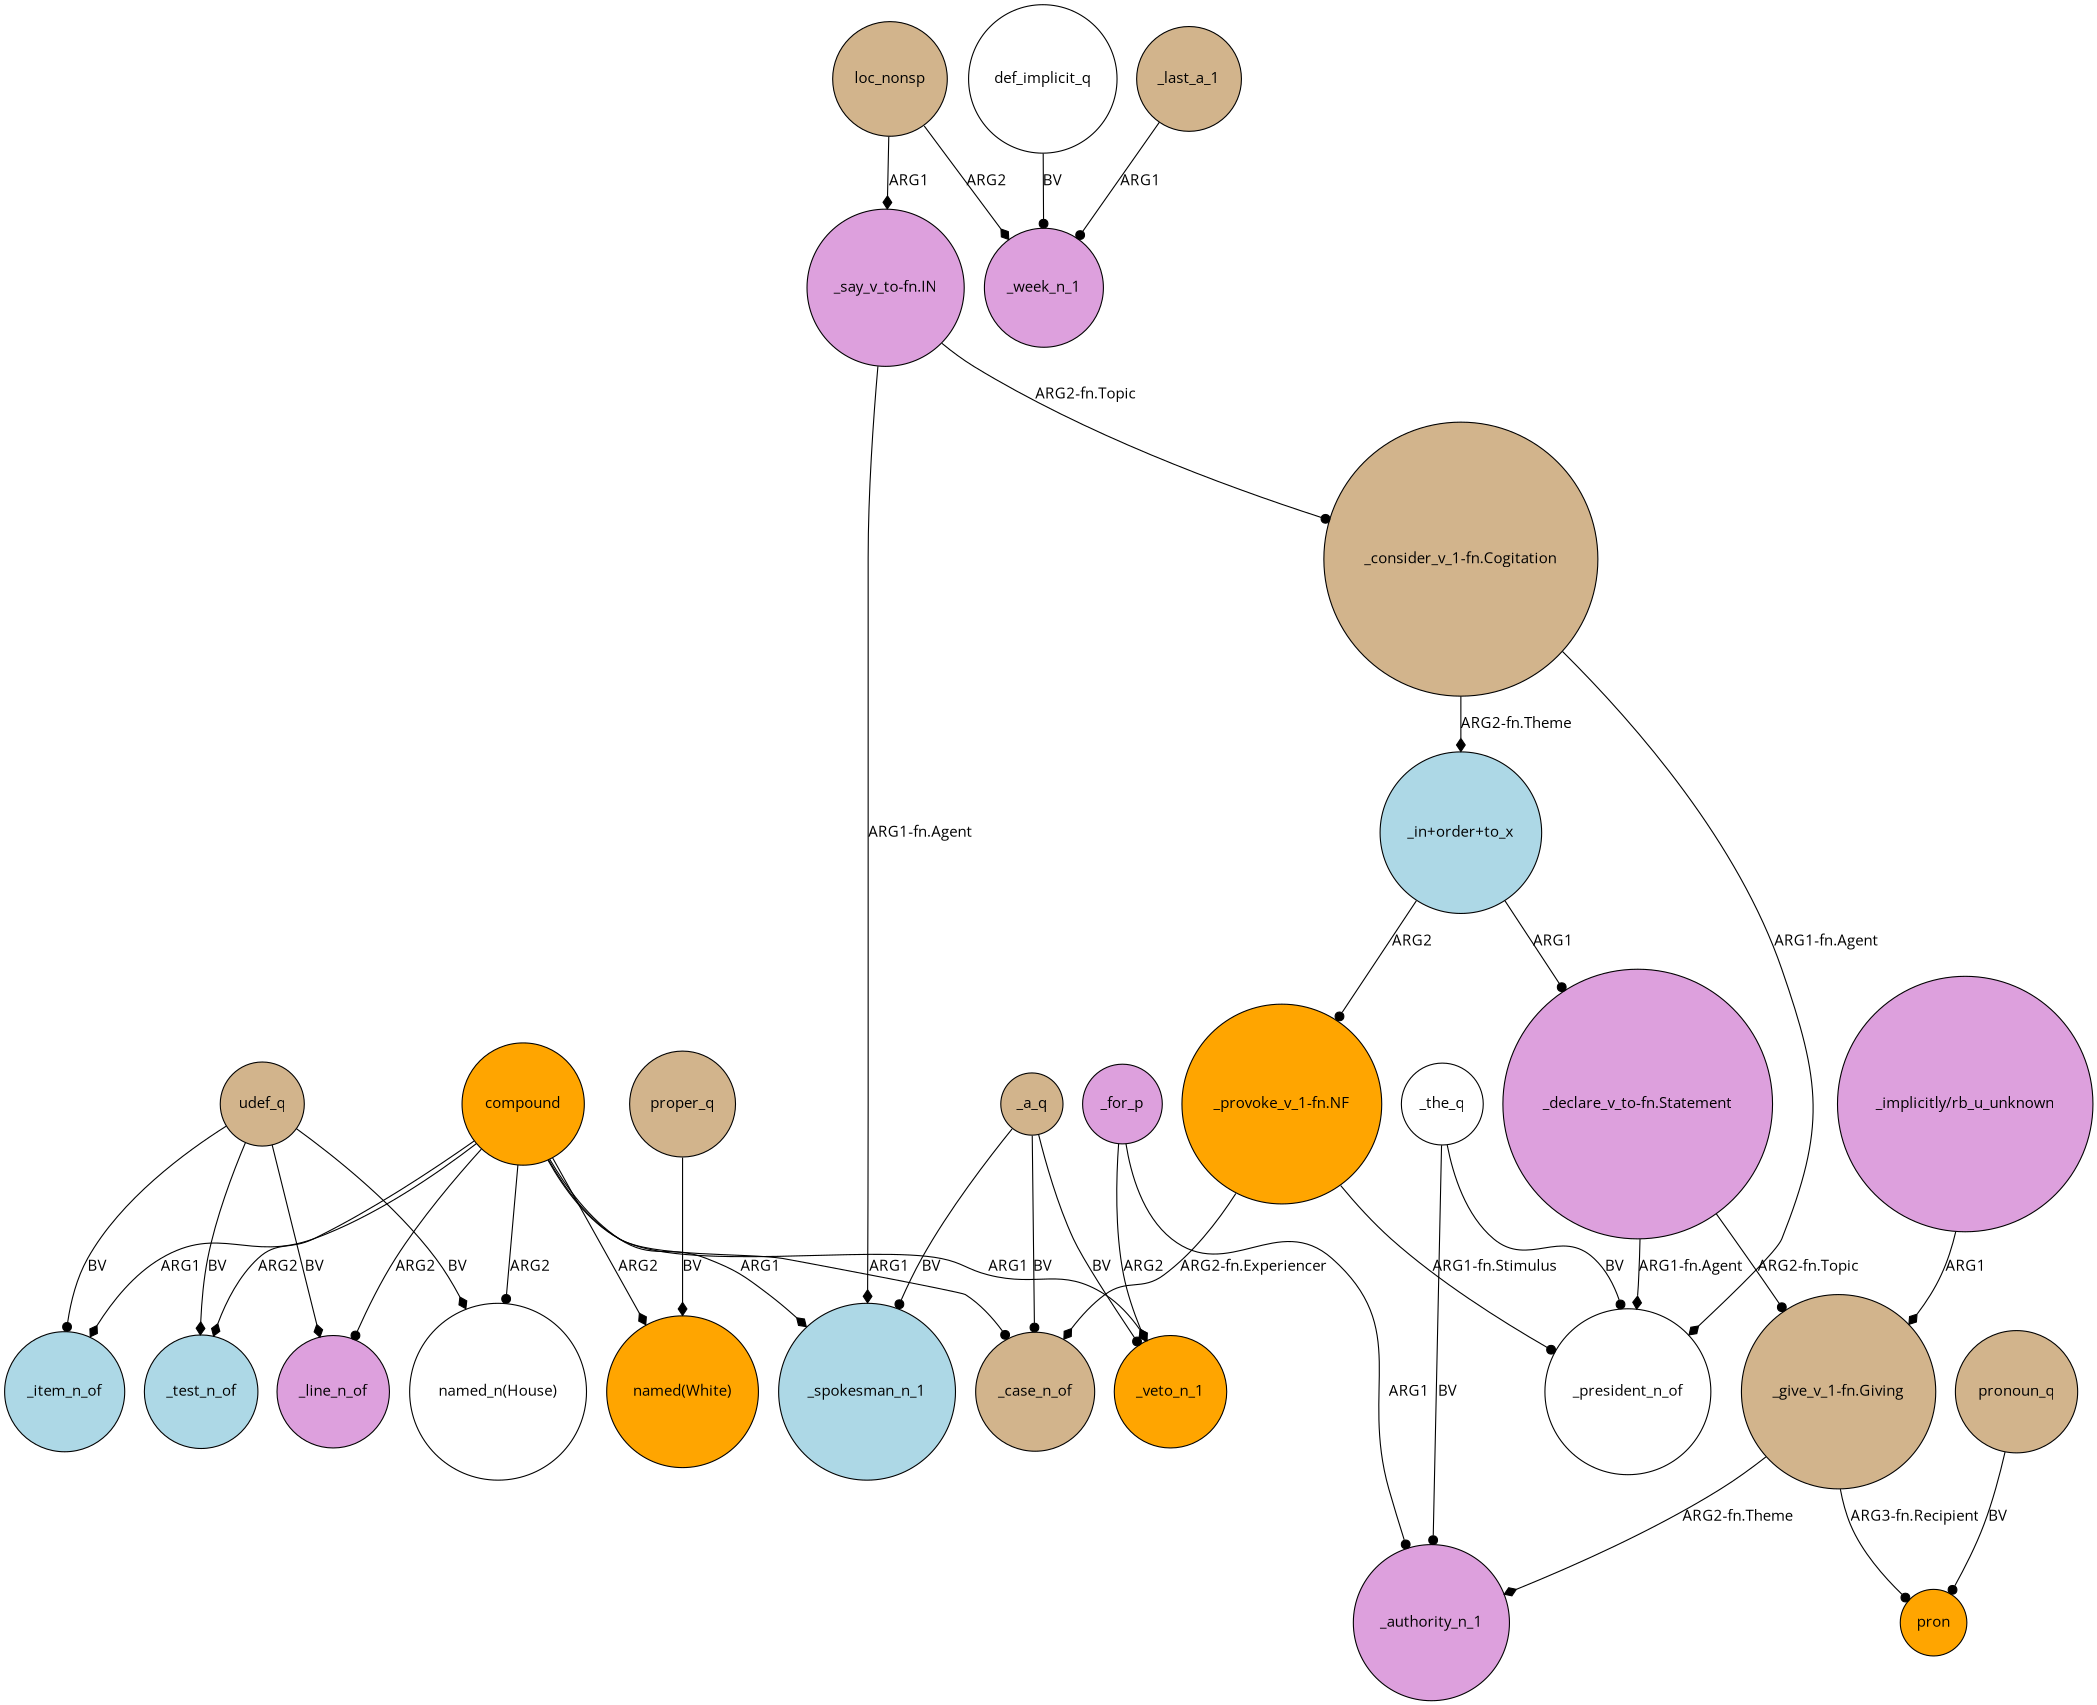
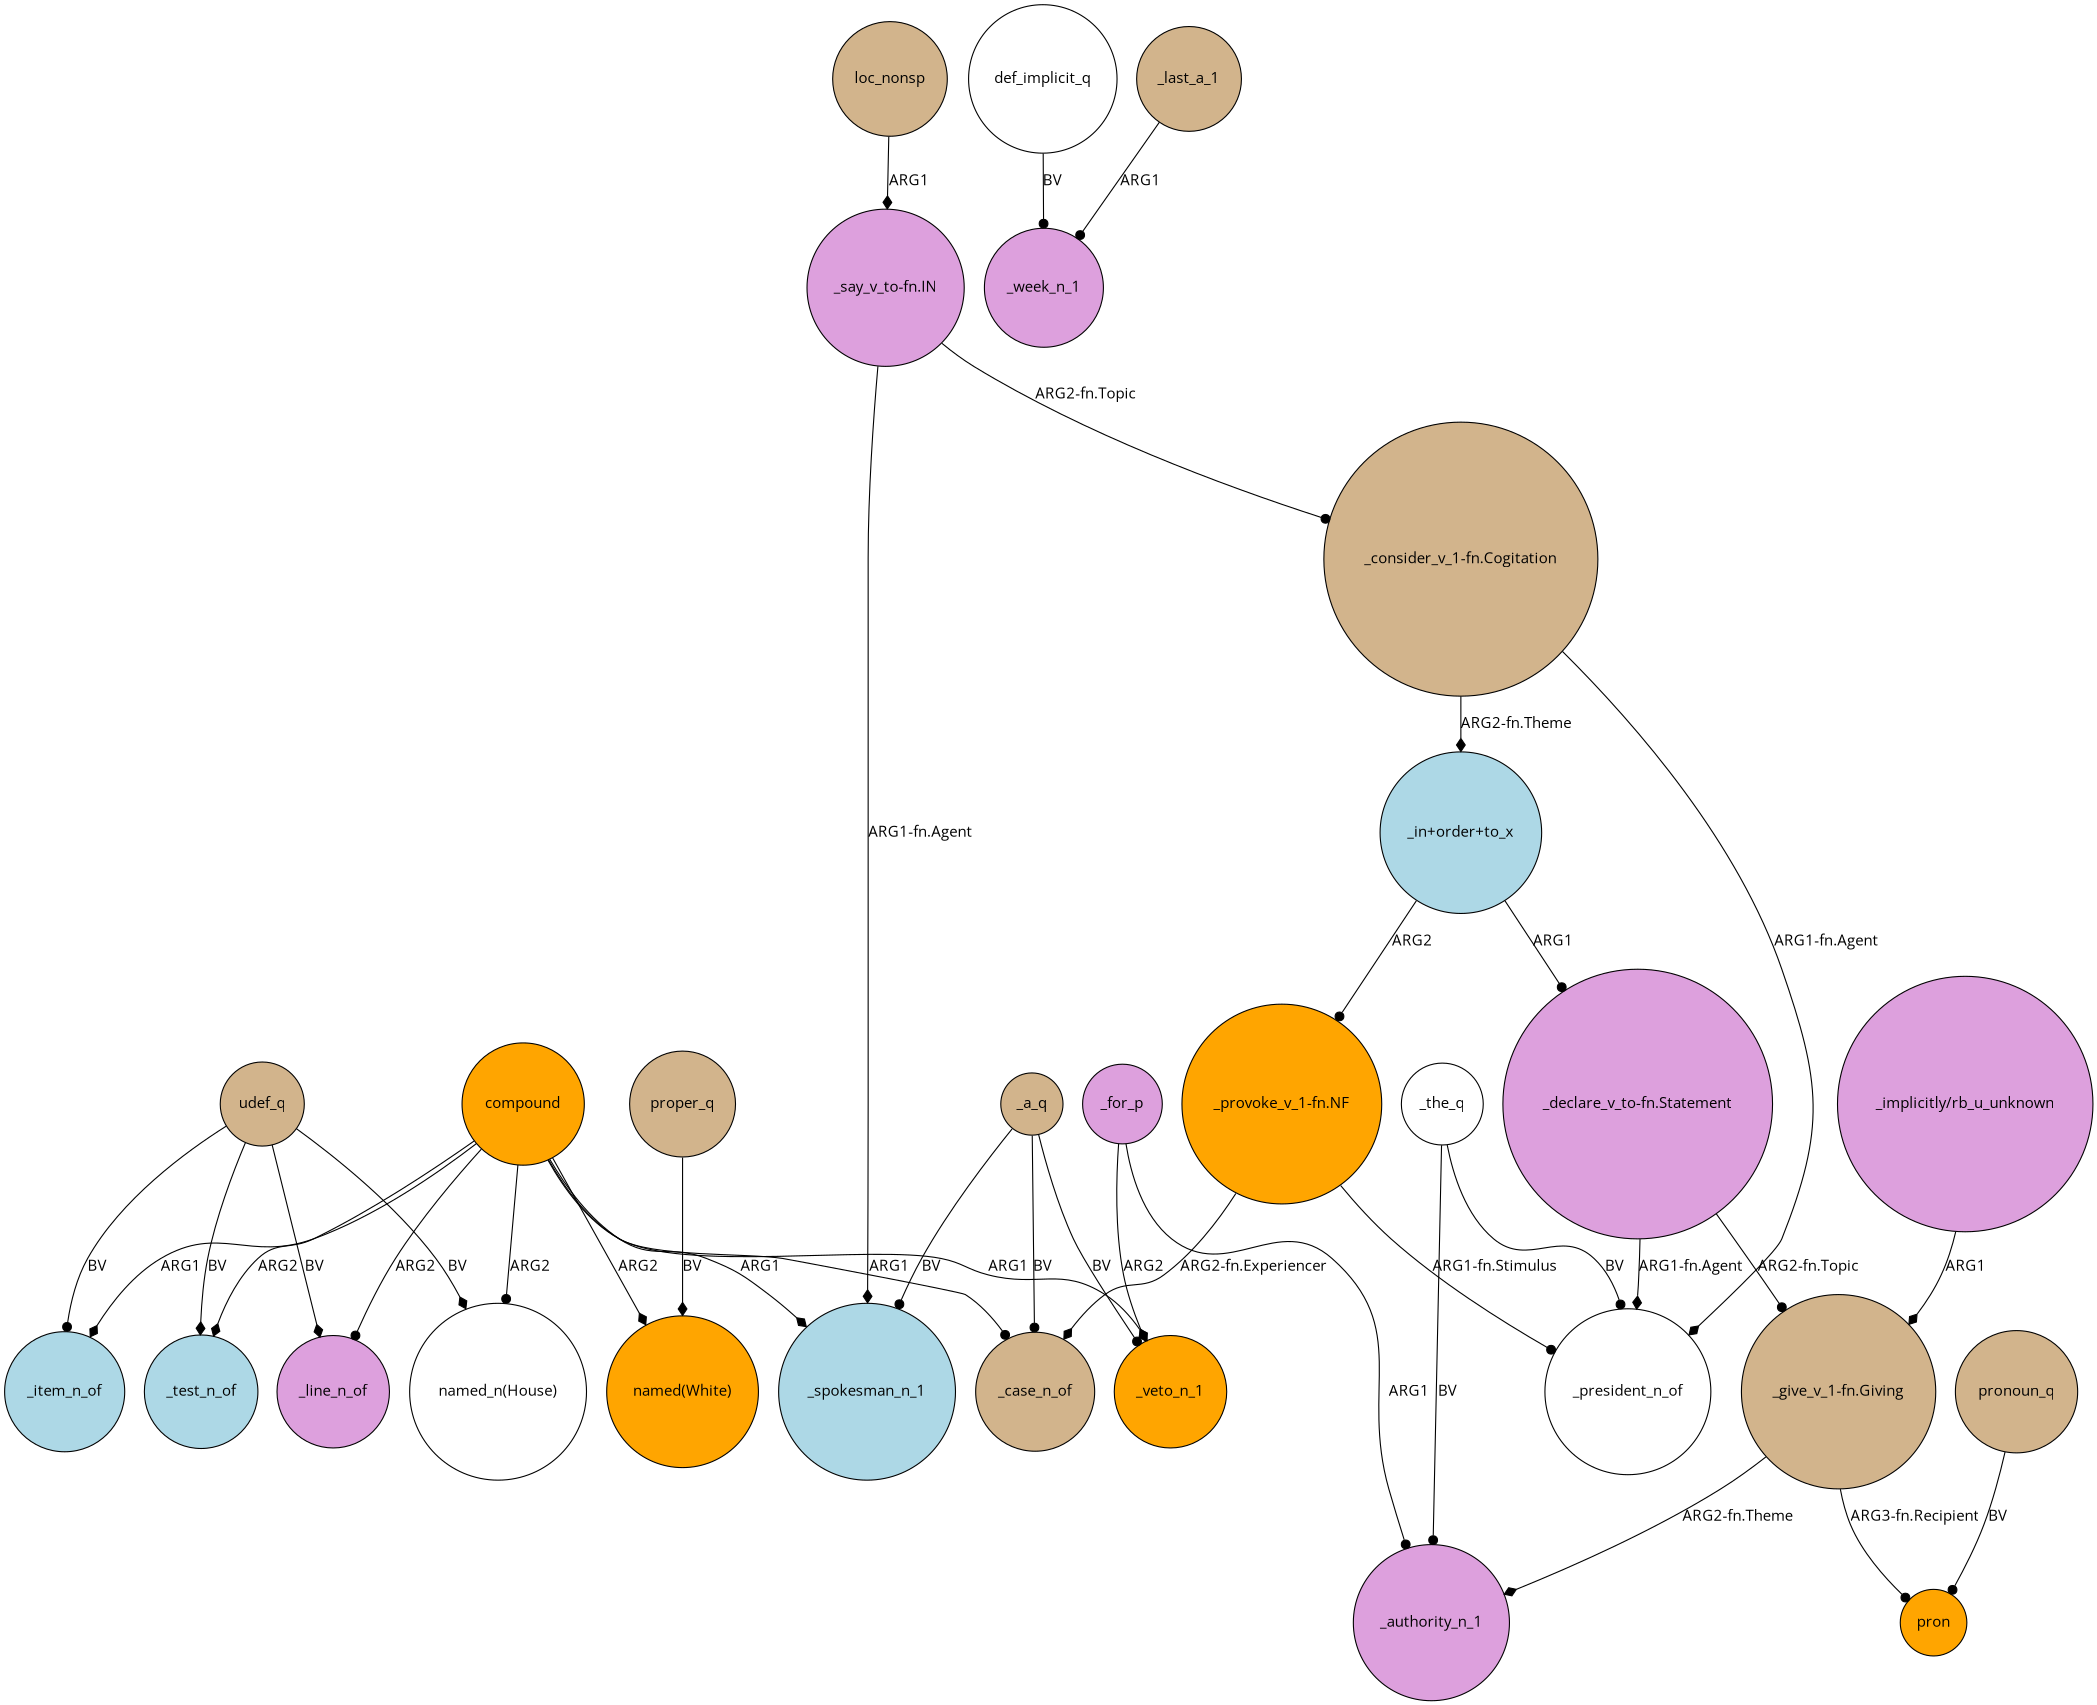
(962, 177) -> none
